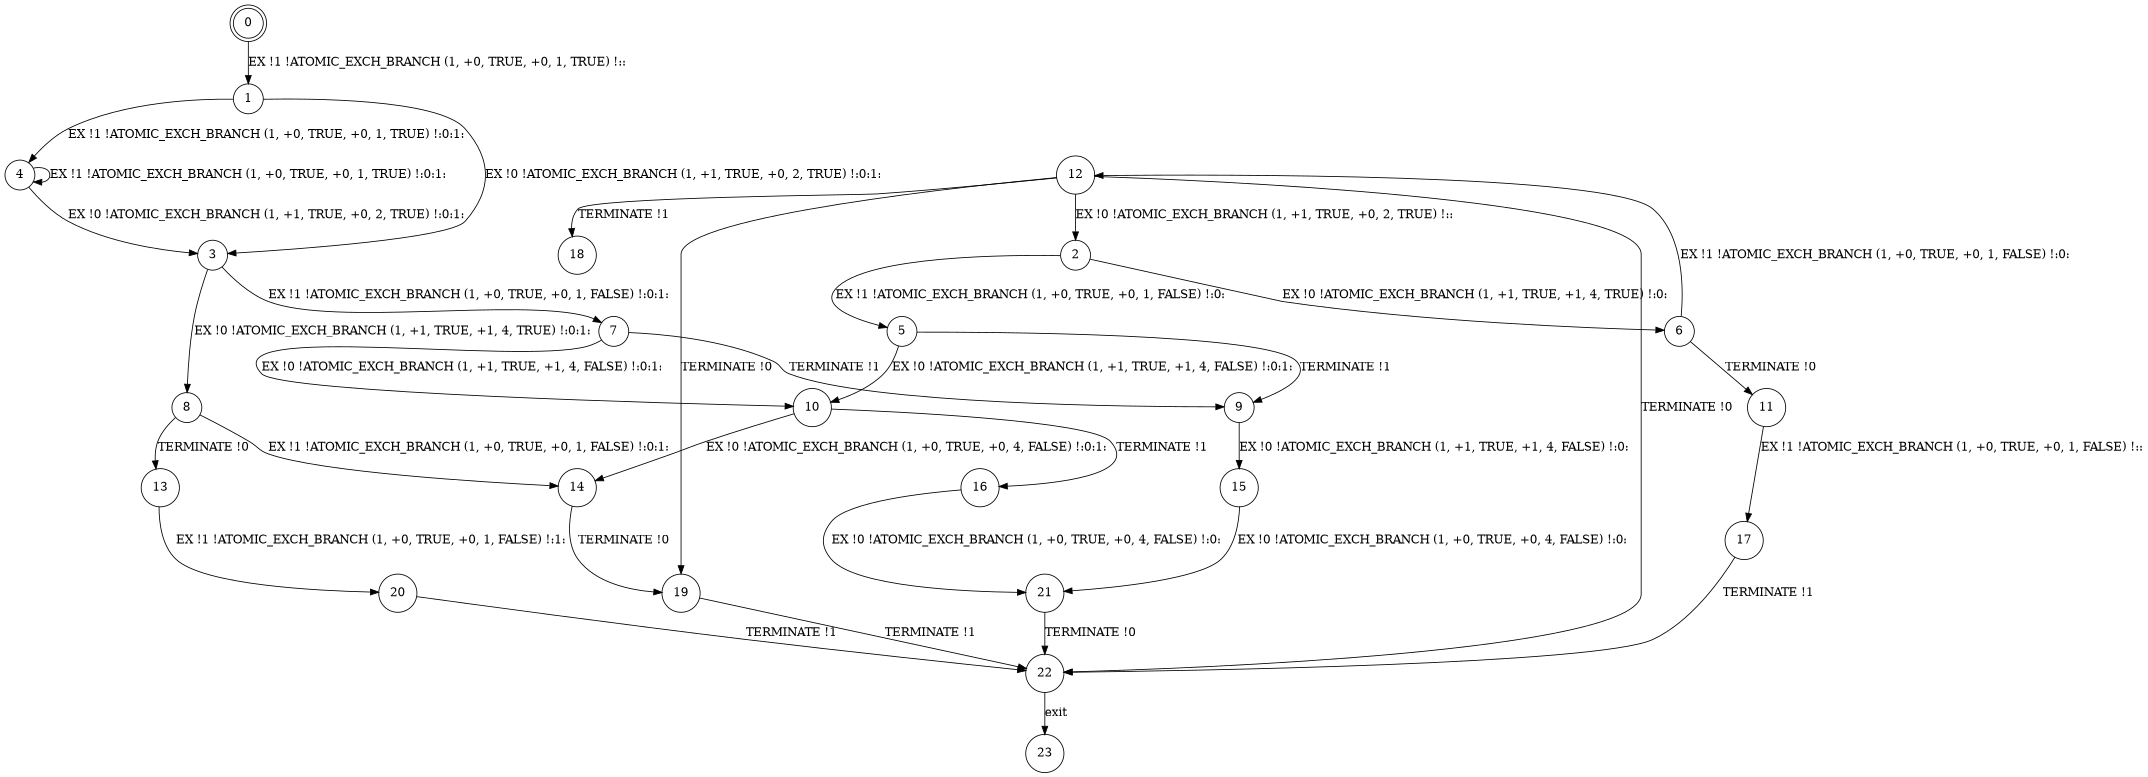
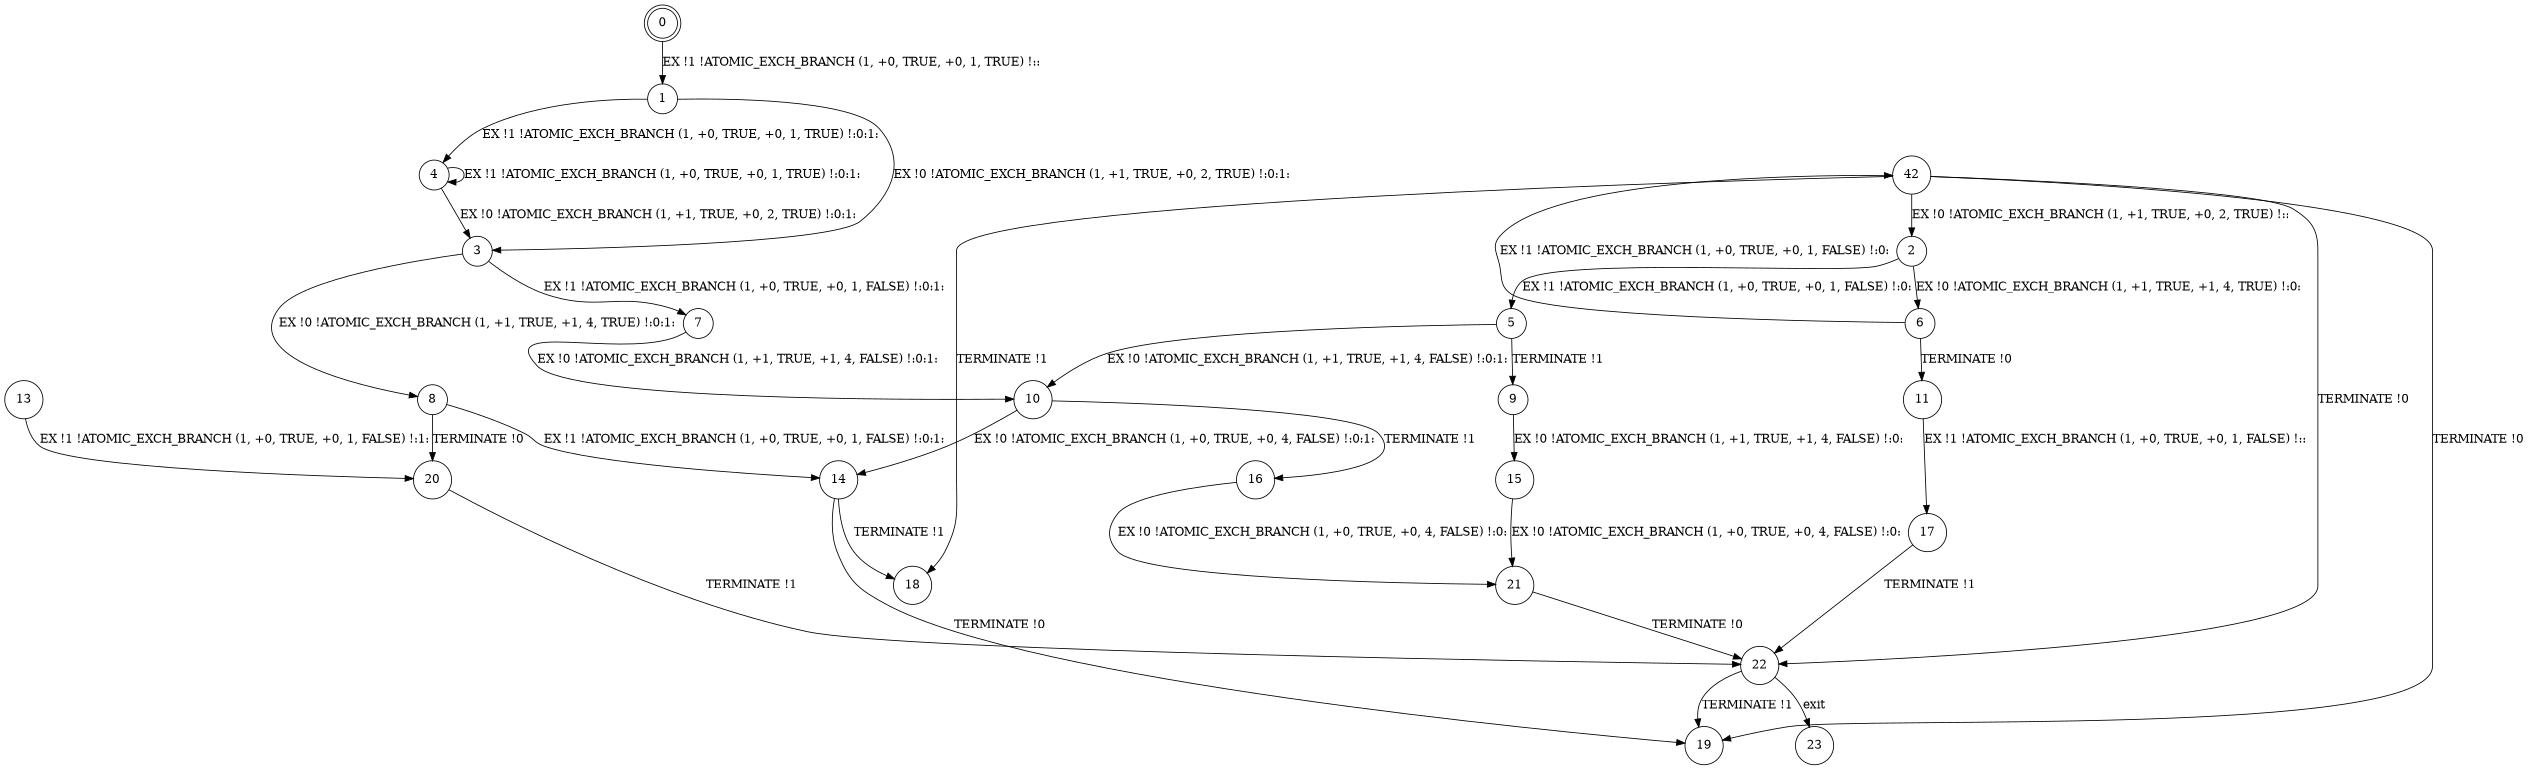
(1076, 175) -> (1912, 175)
(917, 396) -> none
(160, 437) -> (433, 434)
none -> (850, 546)
(859, 632) -> (1711, 688)
